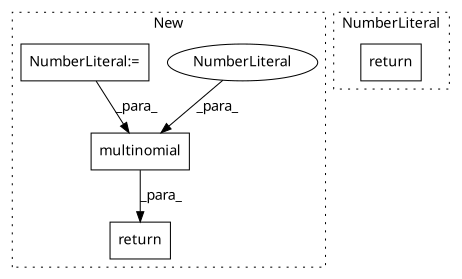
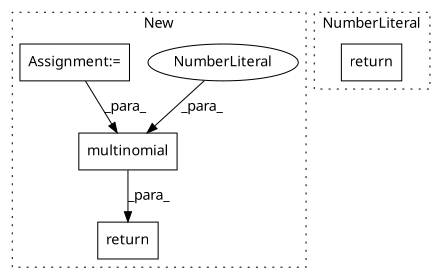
(85, 62) -> (75, 62)
